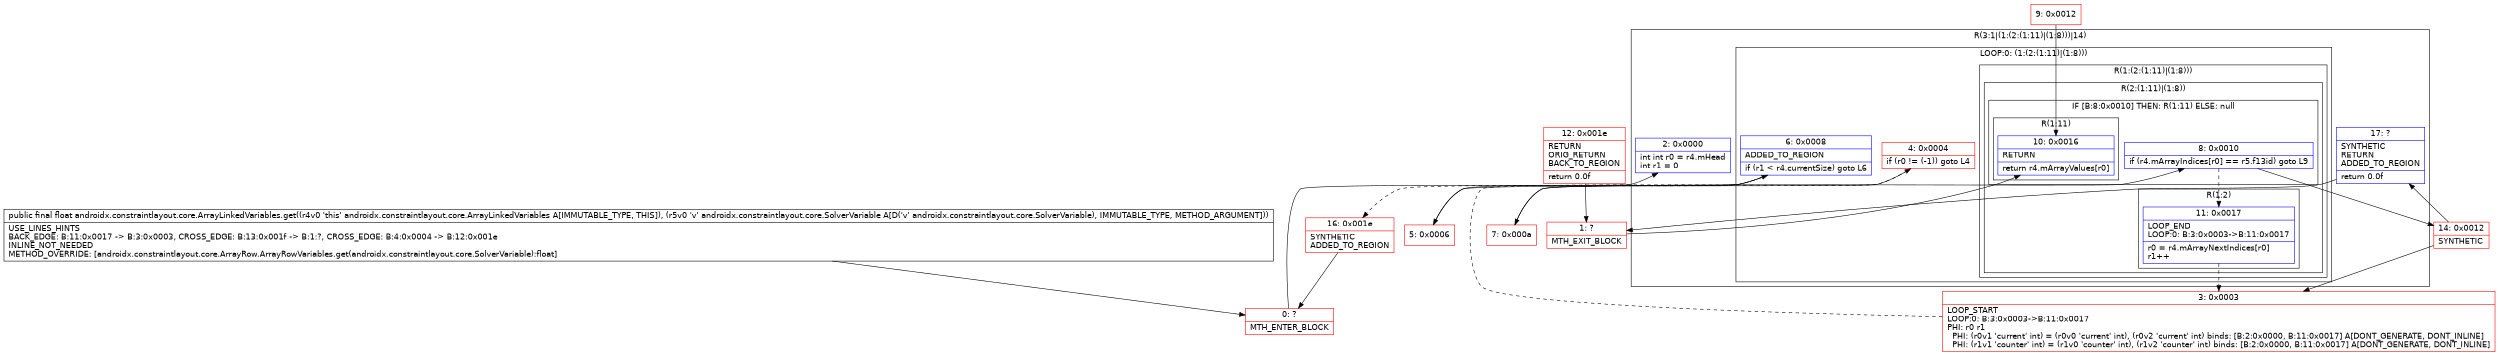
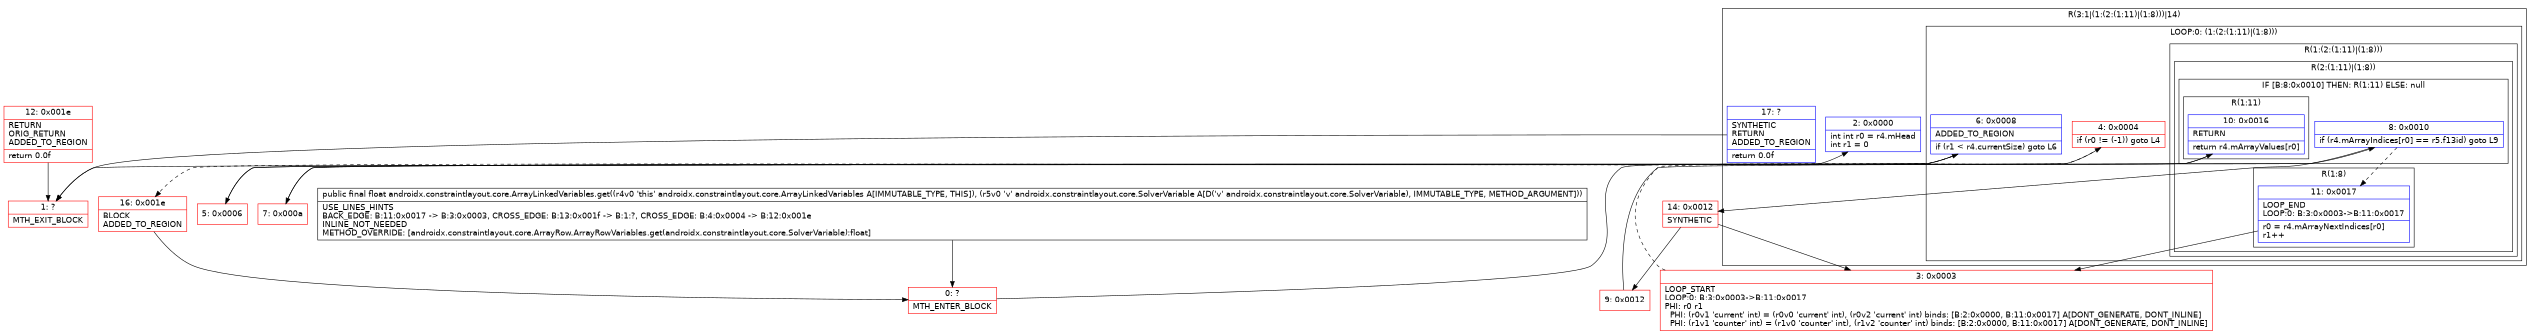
(1584, 164) -> (48, 143)
(2219, 196) -> (2334, 175)
(2434, 207) -> (1658, 256)
(1823, 218) -> (1131, 165)
(1333, 237) -> (117, 216)
(2219, 274) -> (2165, 251)
